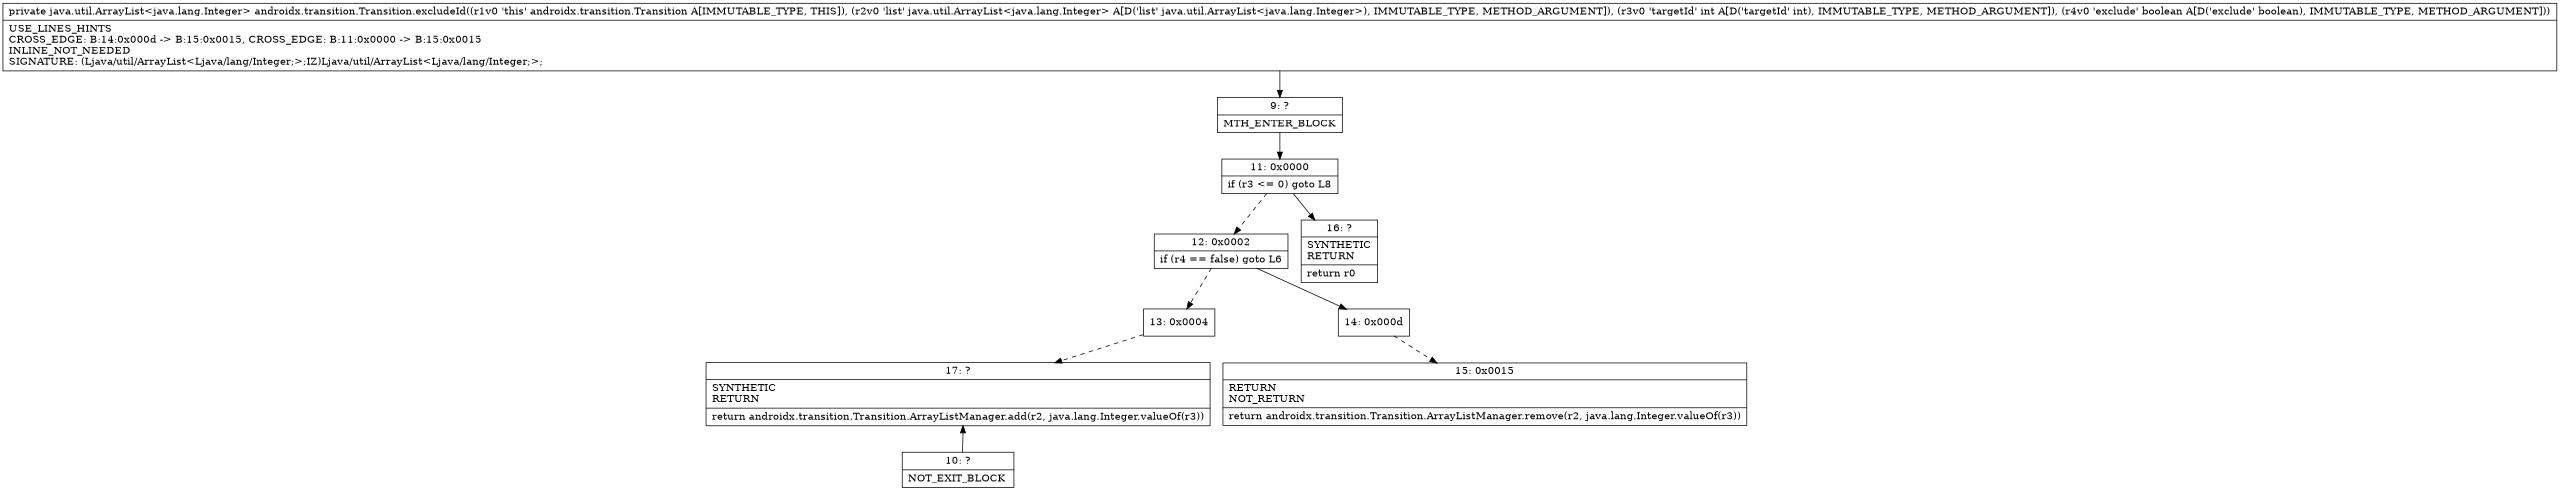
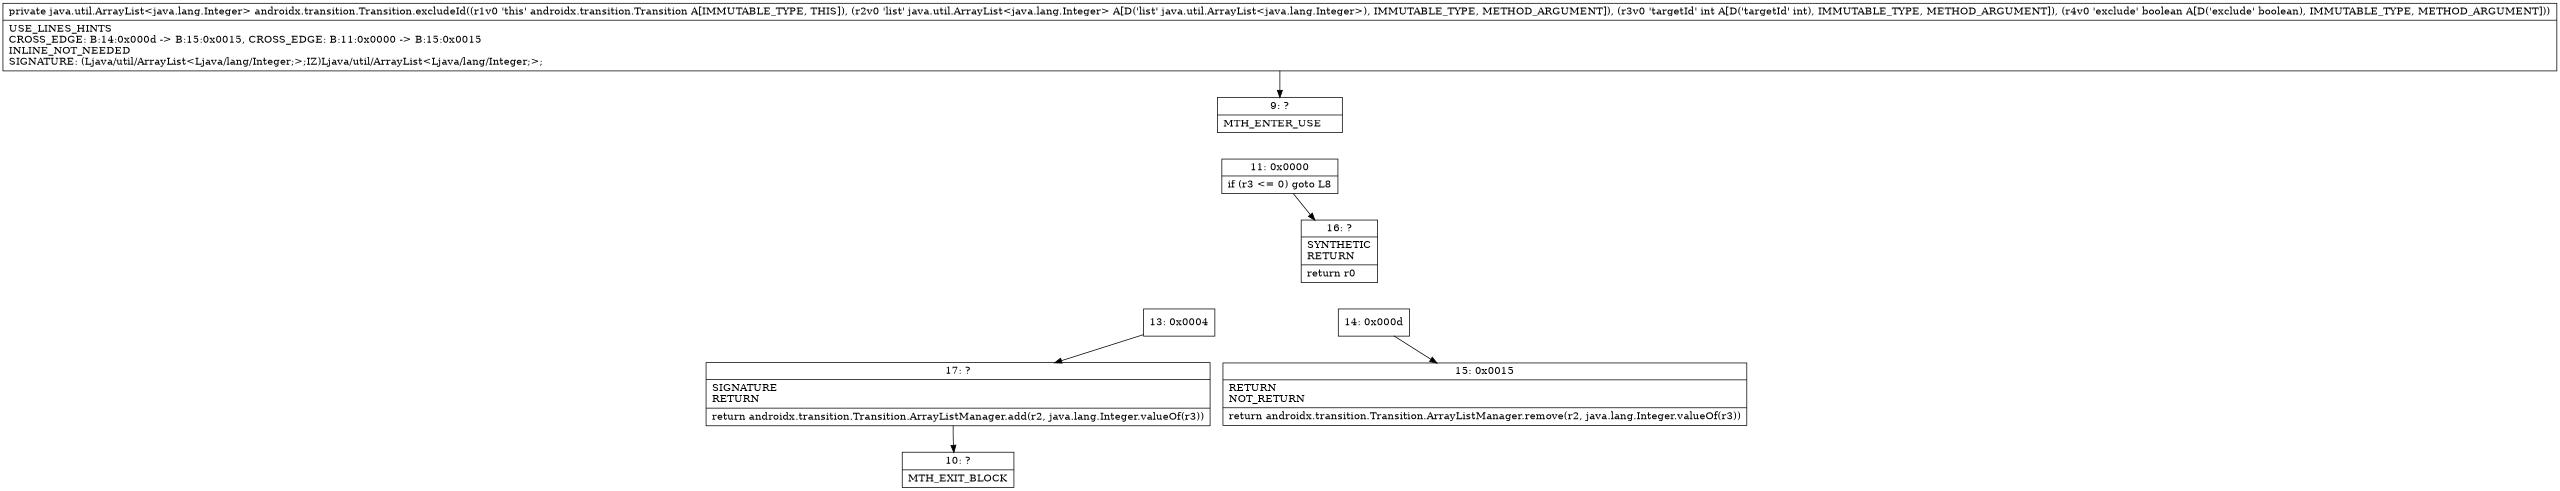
(1280, 123) -> (1273, 123)
(1280, 142) -> none
(1221, 251) -> none
(1412, 347) -> (1412, 347)
(1102, 348) -> (1102, 348)
(744, 388) -> (745, 388)
(963, 443) -> (953, 435)
(957, 478) -> (958, 478)
